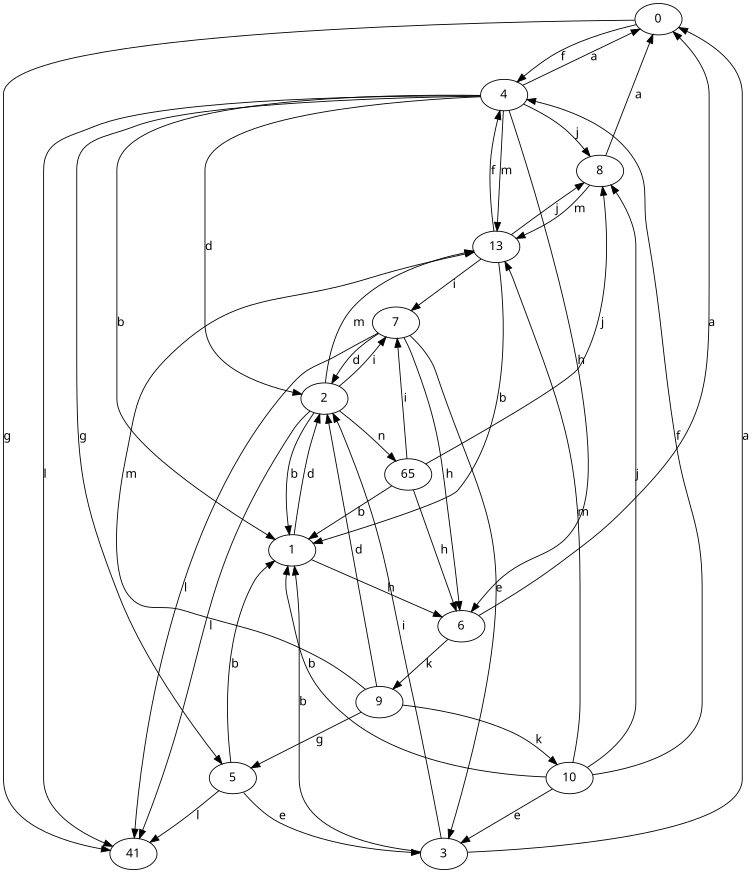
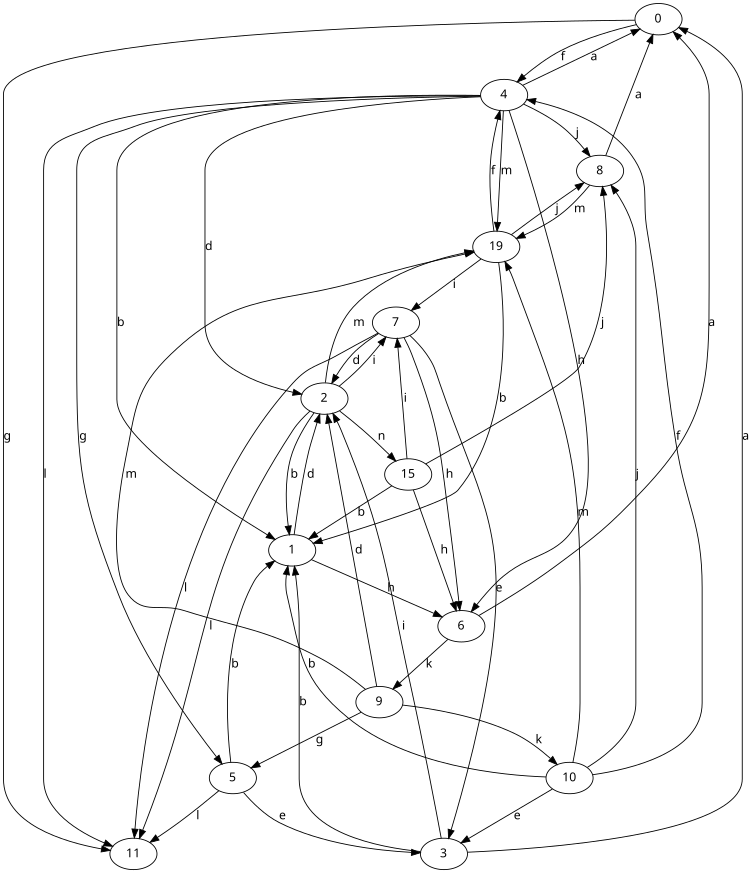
(496, 247) -> (496, 247)
(408, 474) -> (408, 474)
(133, 854) -> (133, 854)
